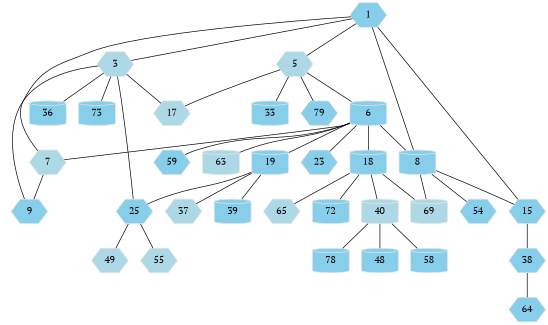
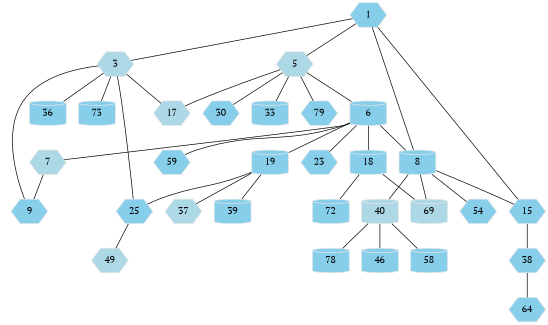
(150, 38) -> none
none -> (221, 113)
(221, 162) -> none
(374, 187) -> (401, 183)
(282, 211) -> none
(159, 261) -> none
(380, 261) -> (380, 261)
